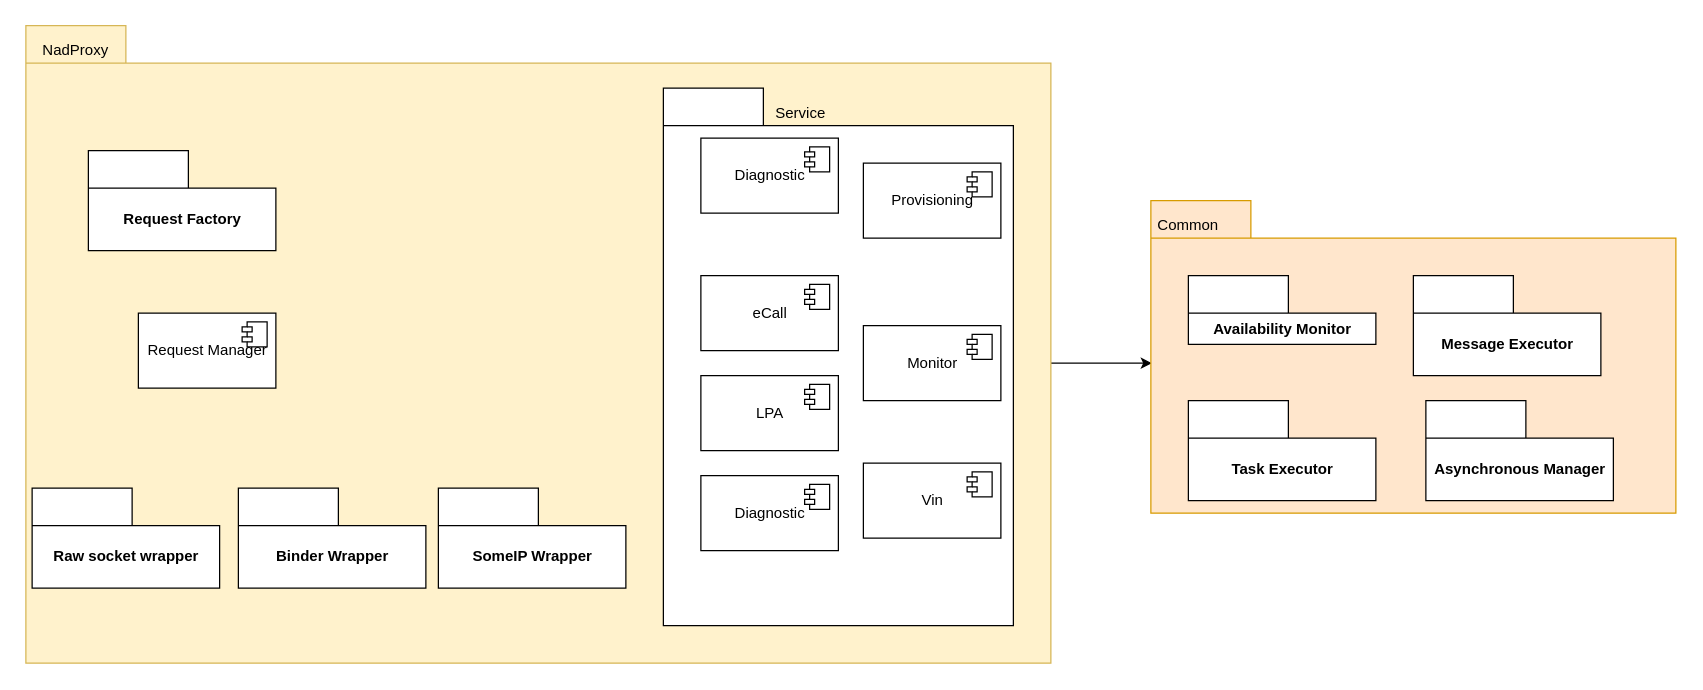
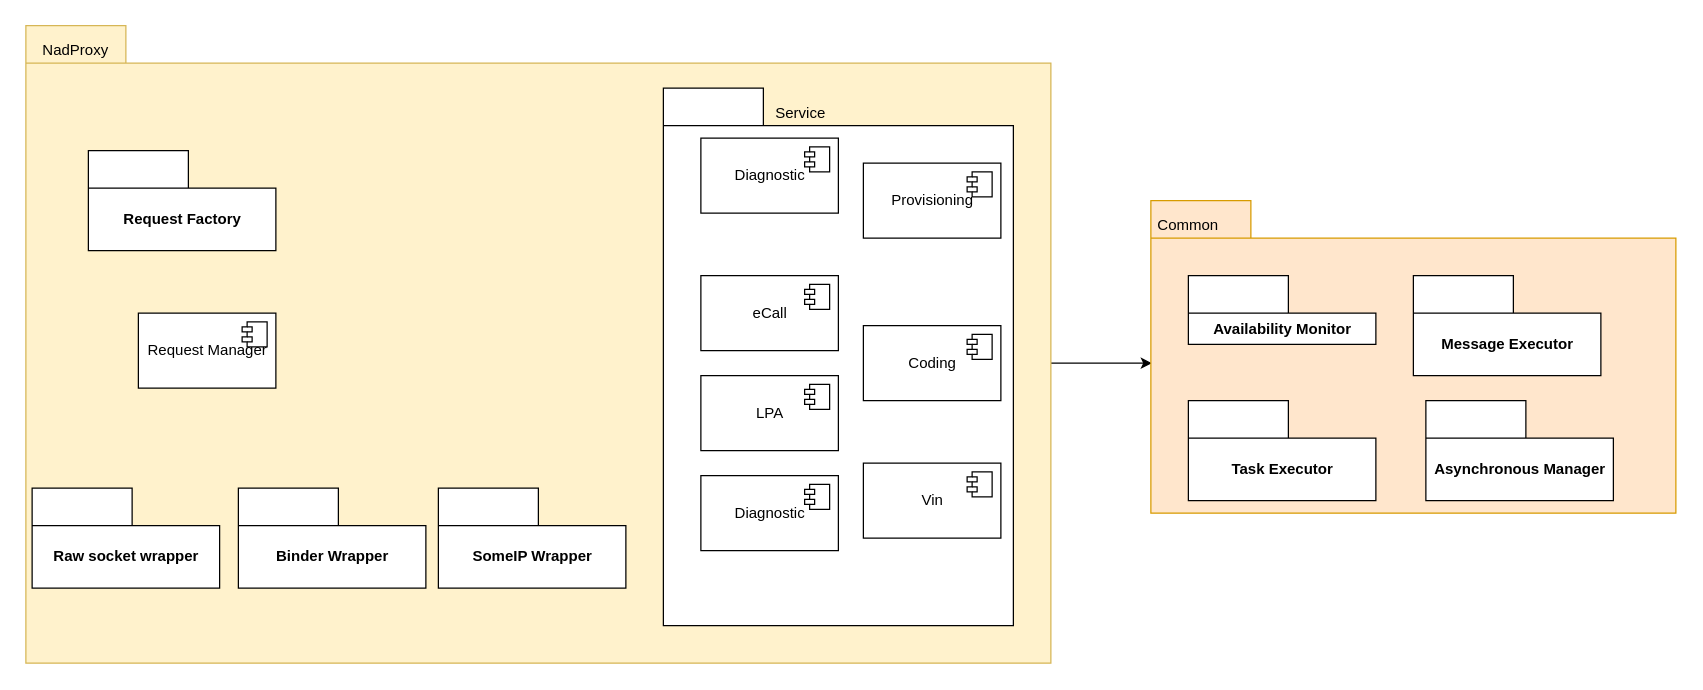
(933, 363) -> (933, 363)
